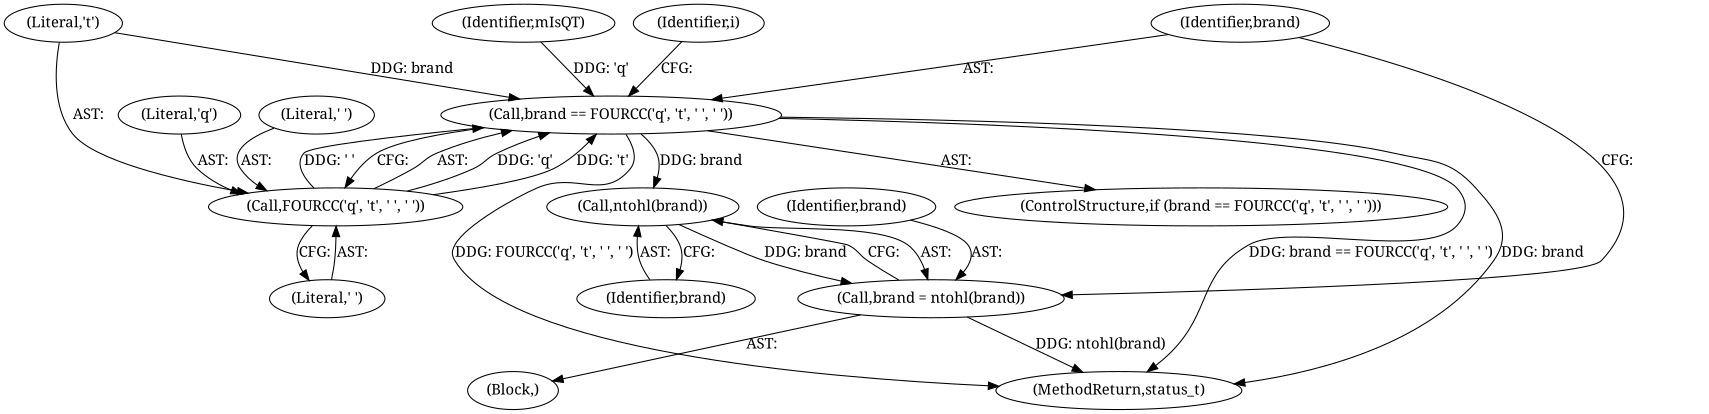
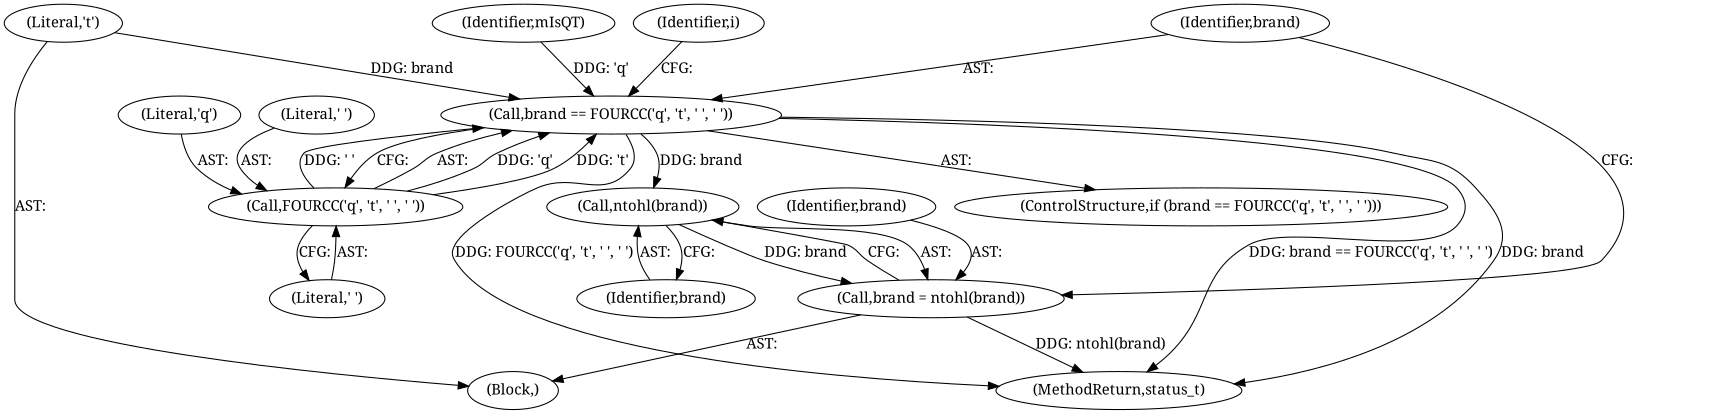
(107, 156) -> (99, 338)
